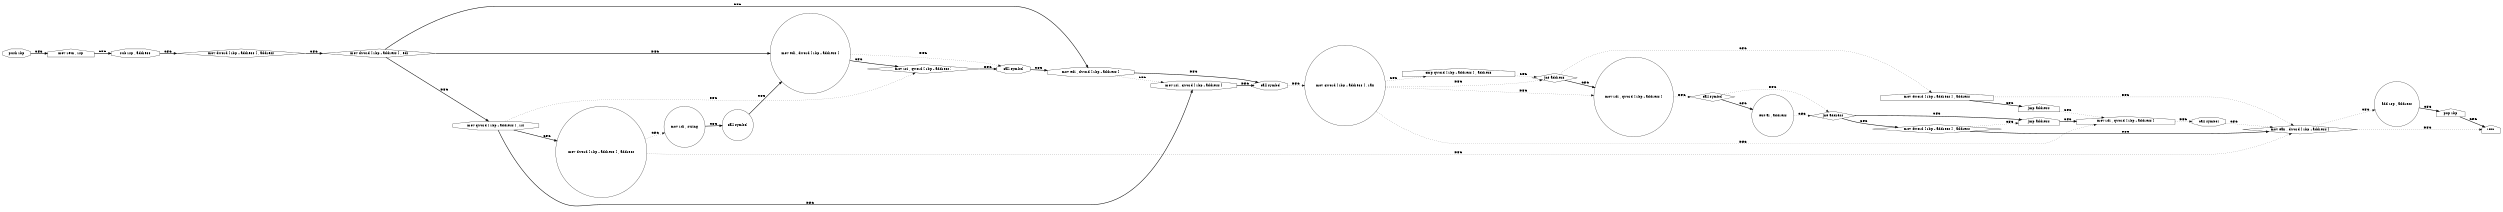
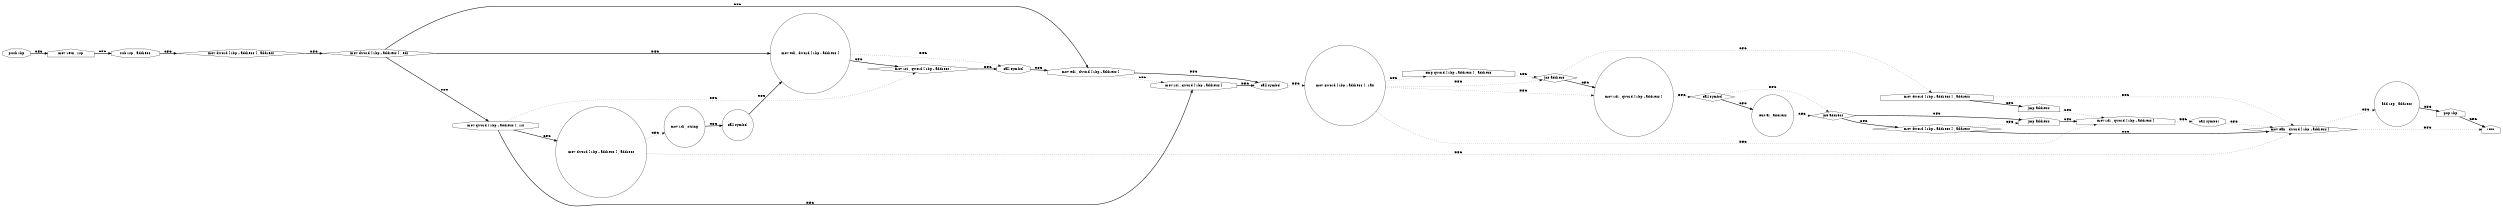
(445, 90) -> (445, 90)
